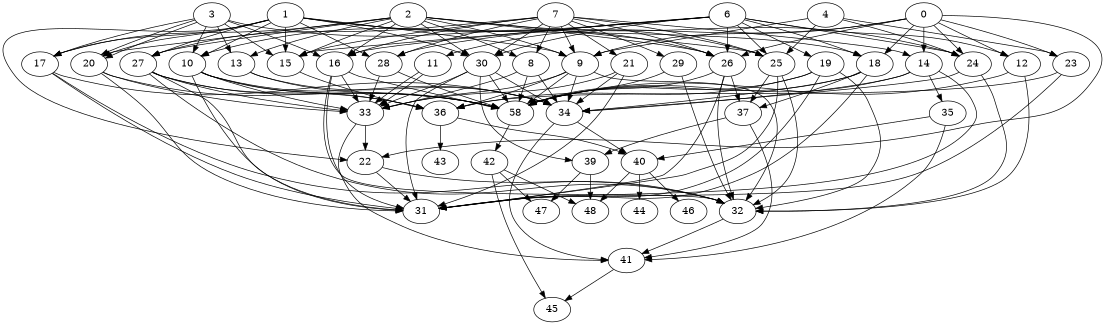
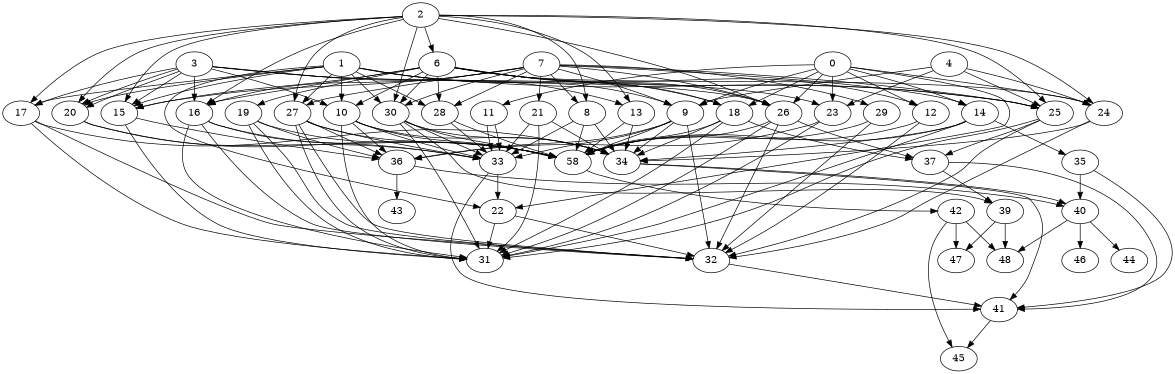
(493, 34) -> (428, 36)
none -> (513, 81)
(230, 181) -> (242, 233)
